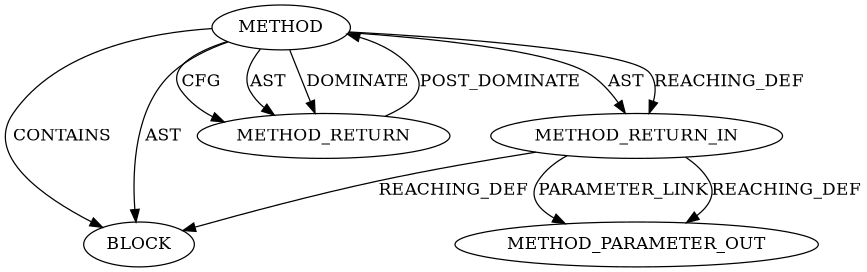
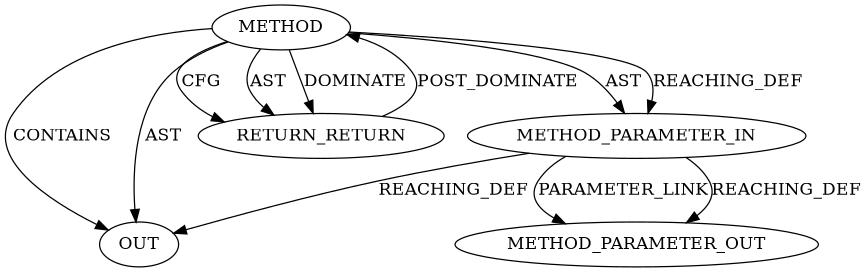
(324, 136) -> (321, 136)
(637, 136) -> (637, 136)
(139, 244) -> (139, 244)
